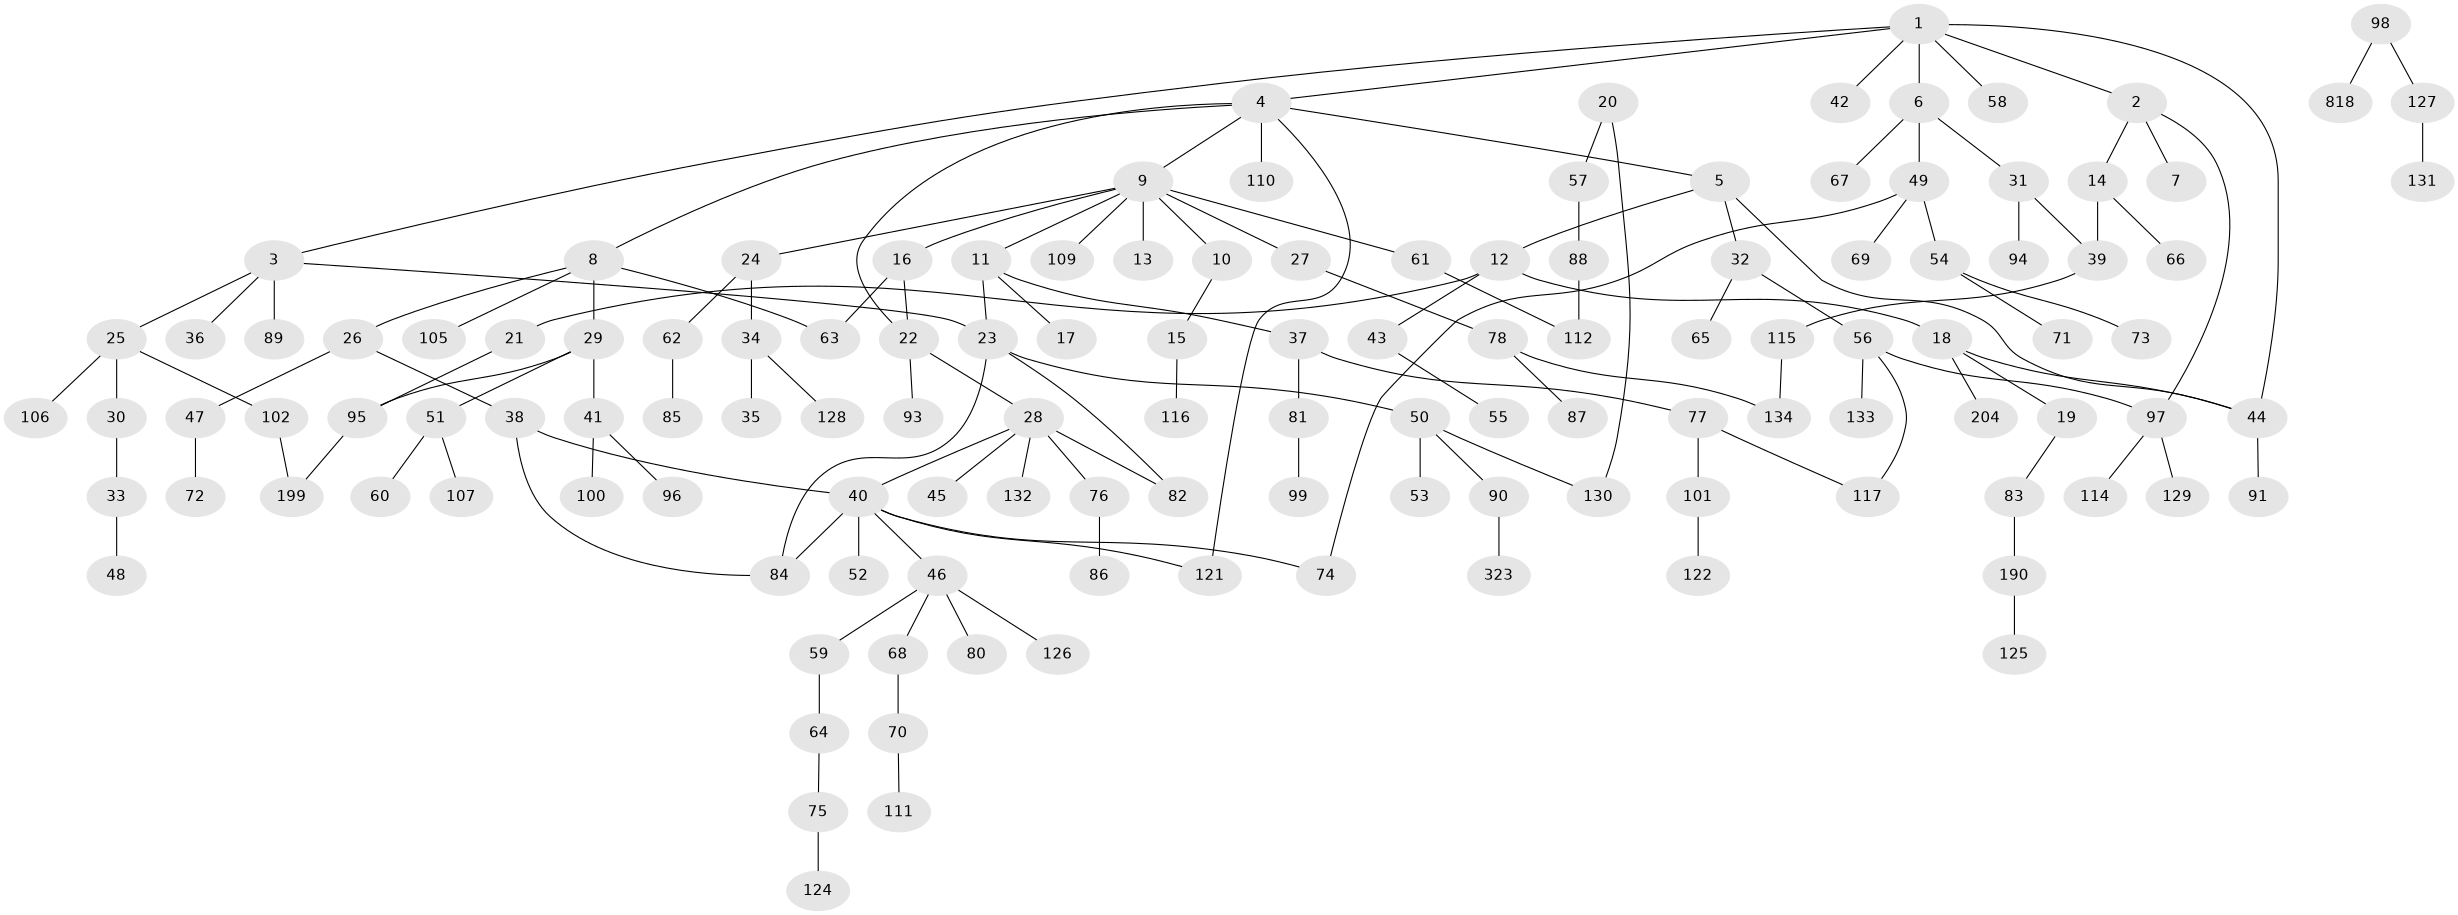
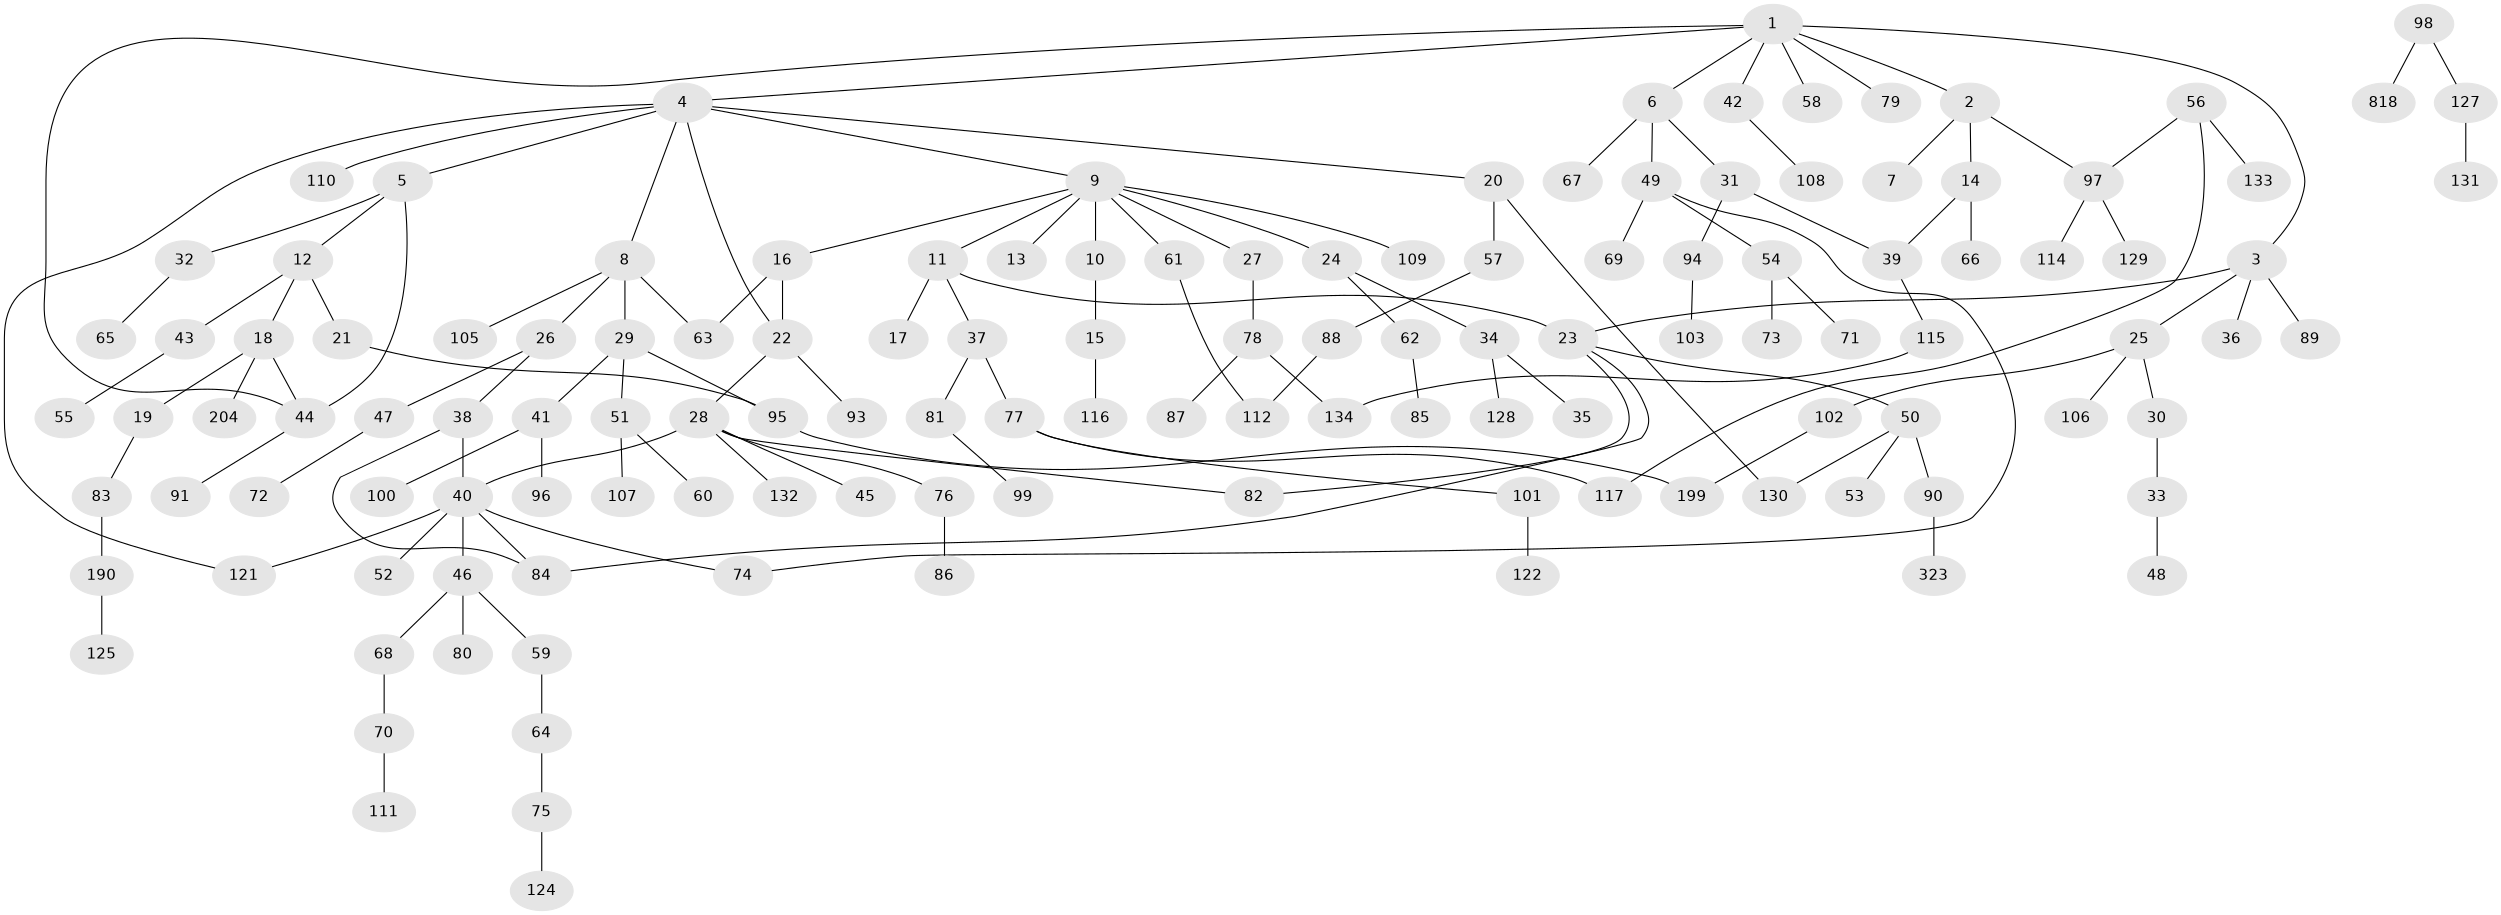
none -> (1891, 103)
none -> (1088, 142)
none -> (1811, 182)
(1792, 294) -> none
none -> (1691, 339)
(1058, 654) -> none
